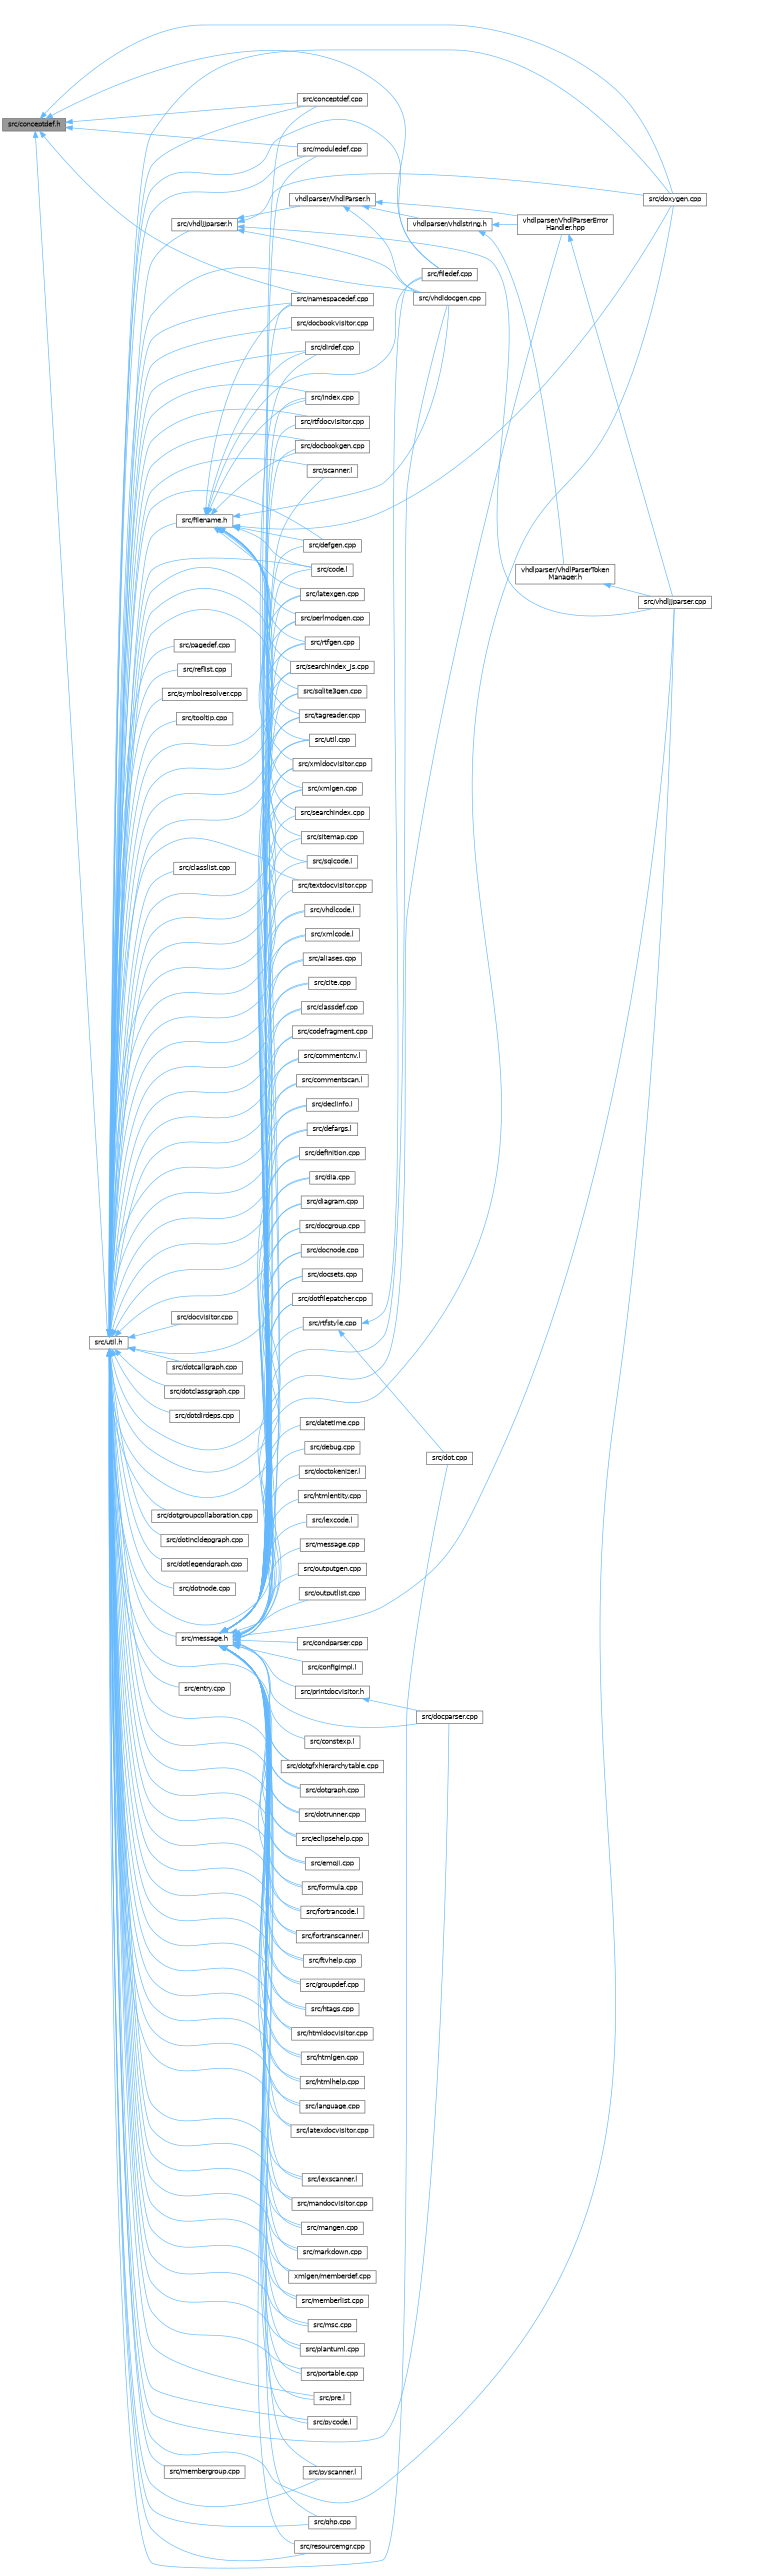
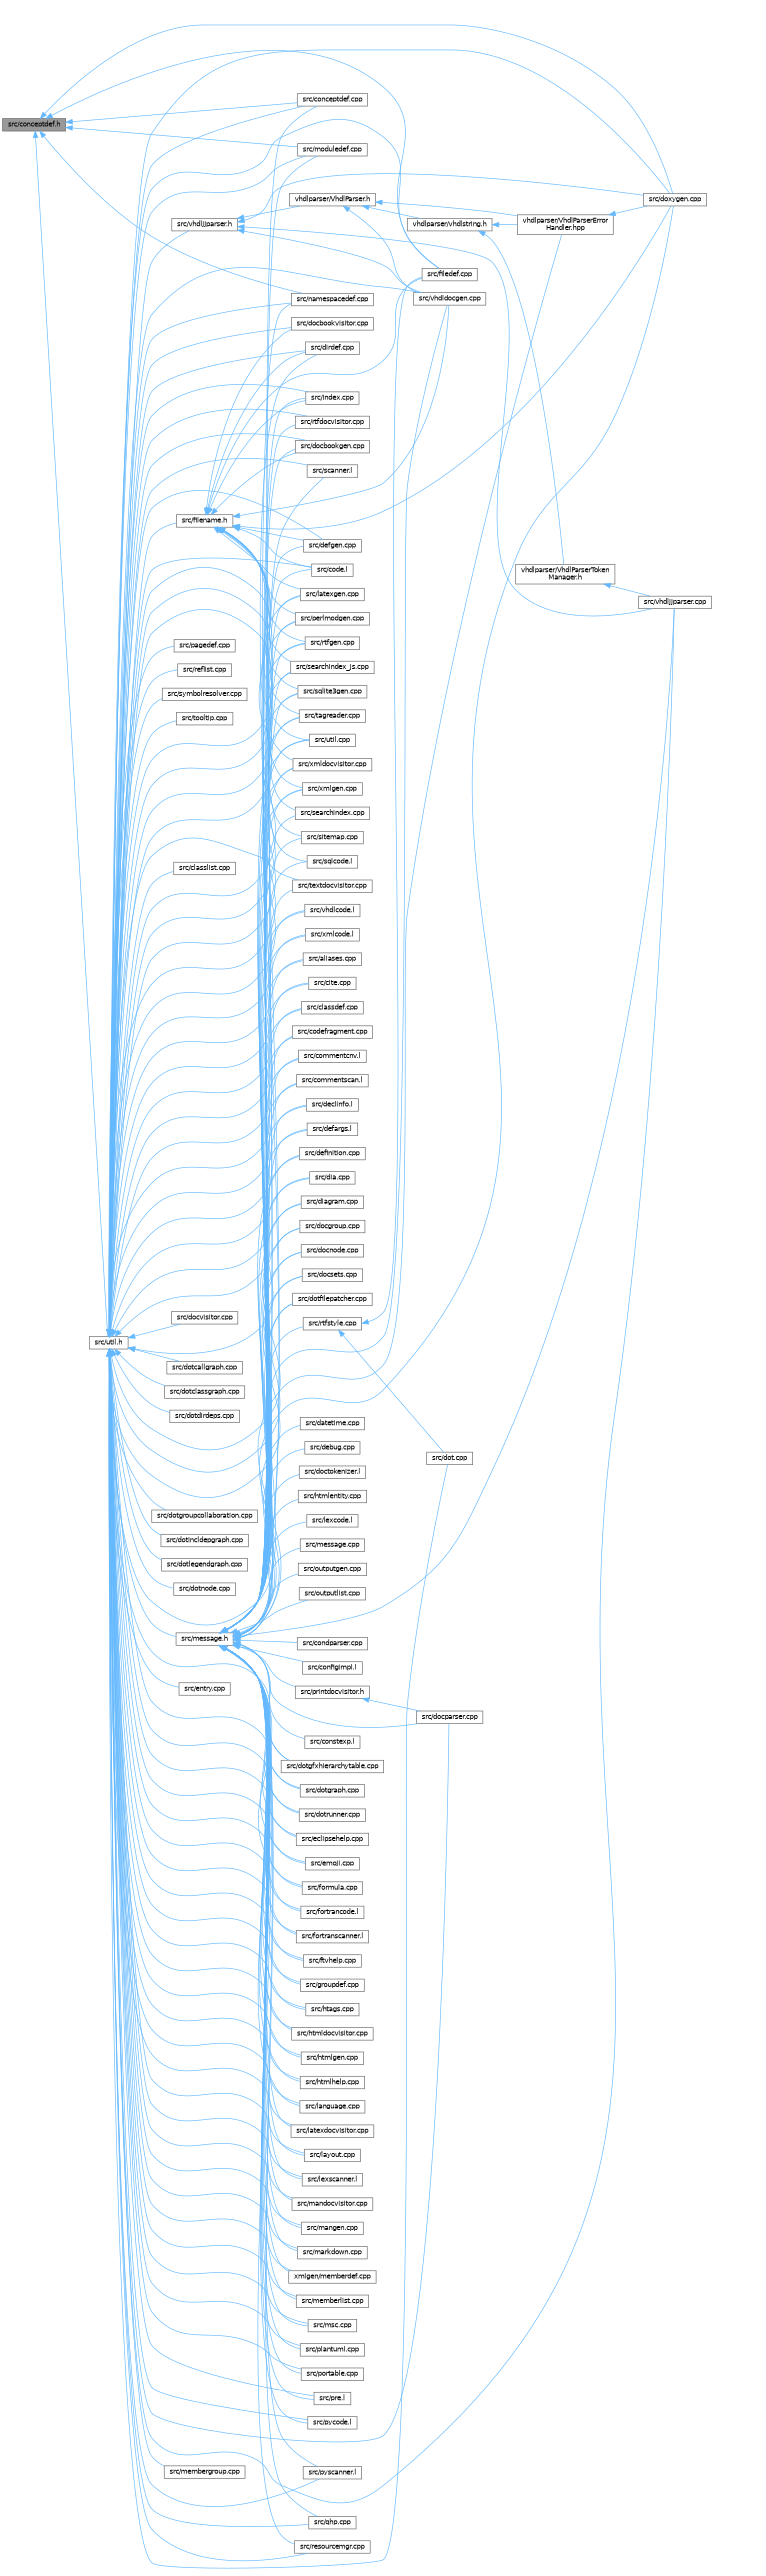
(228, 397) -> (230, 414)
(622, 419) -> (631, 210)
none -> (332, 2155)
